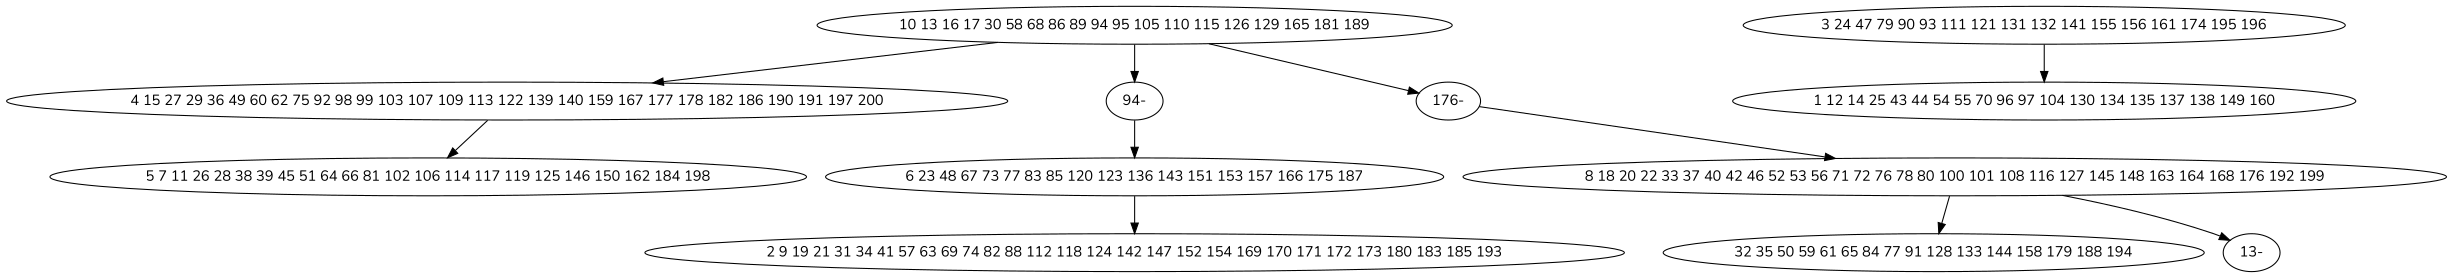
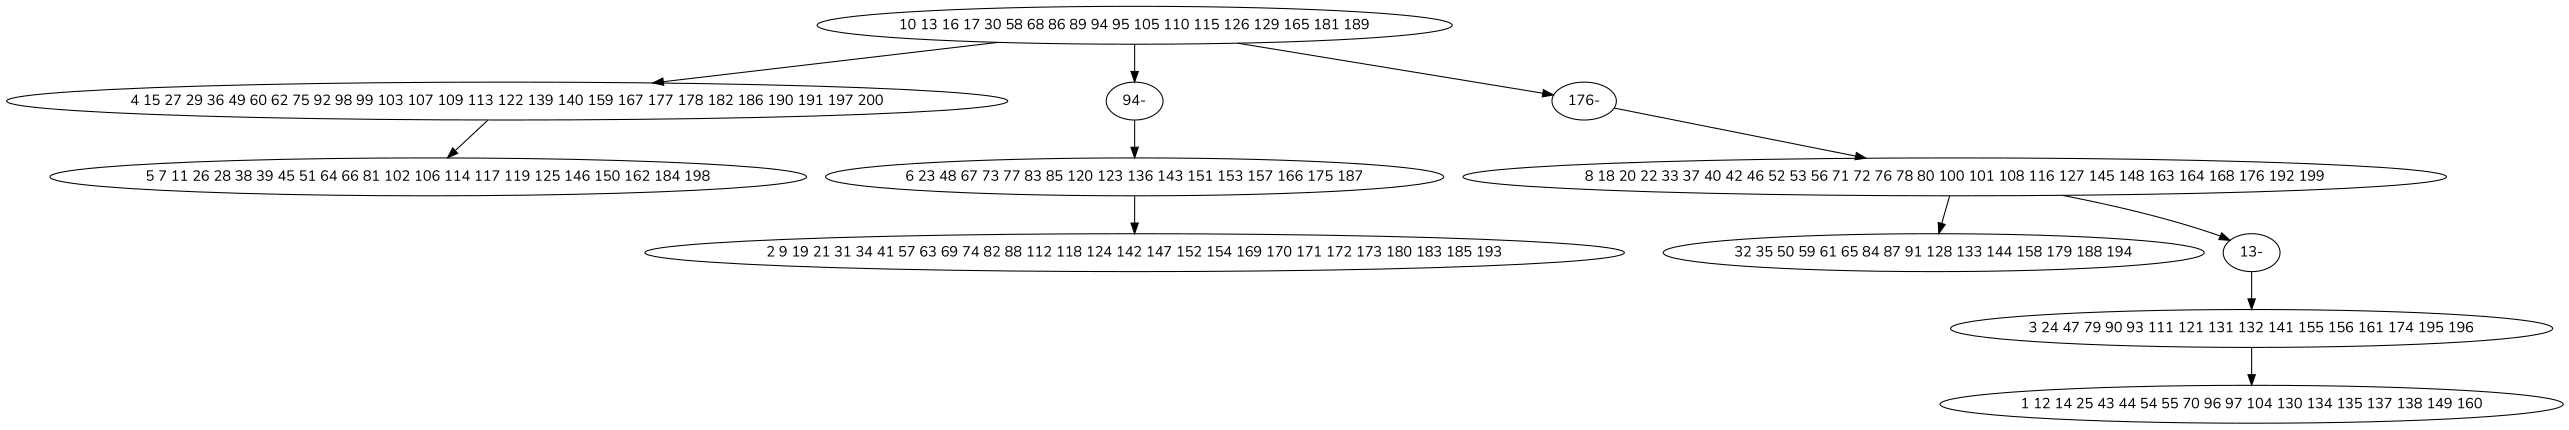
(1934, 253) -> (1934, 253)
none -> (2252, 285)
